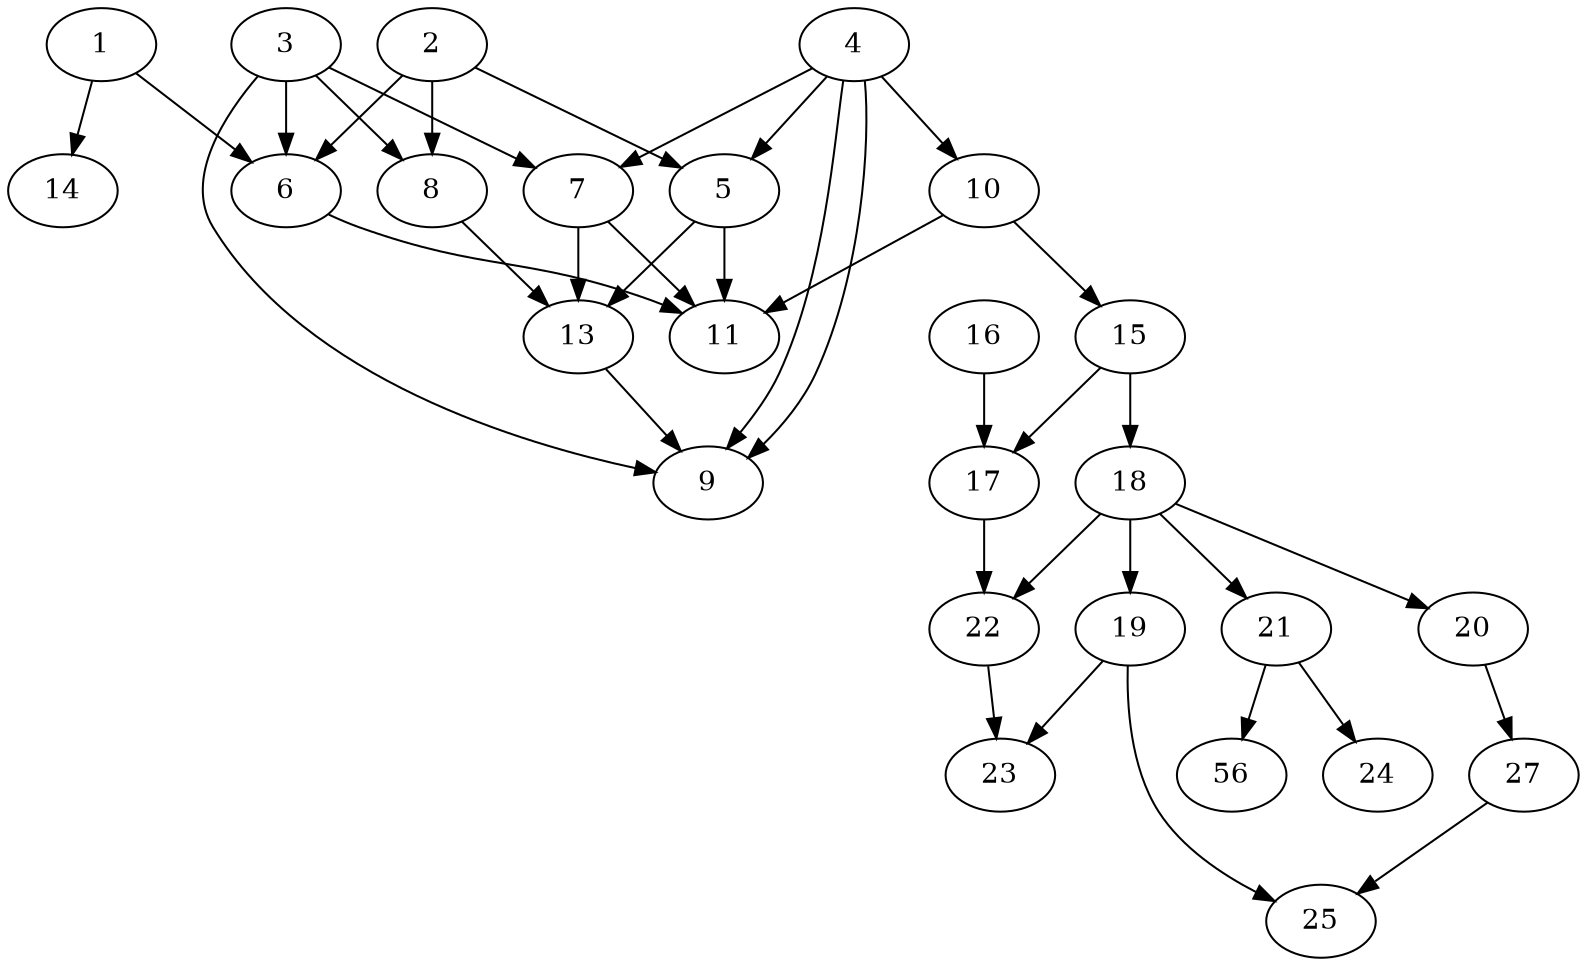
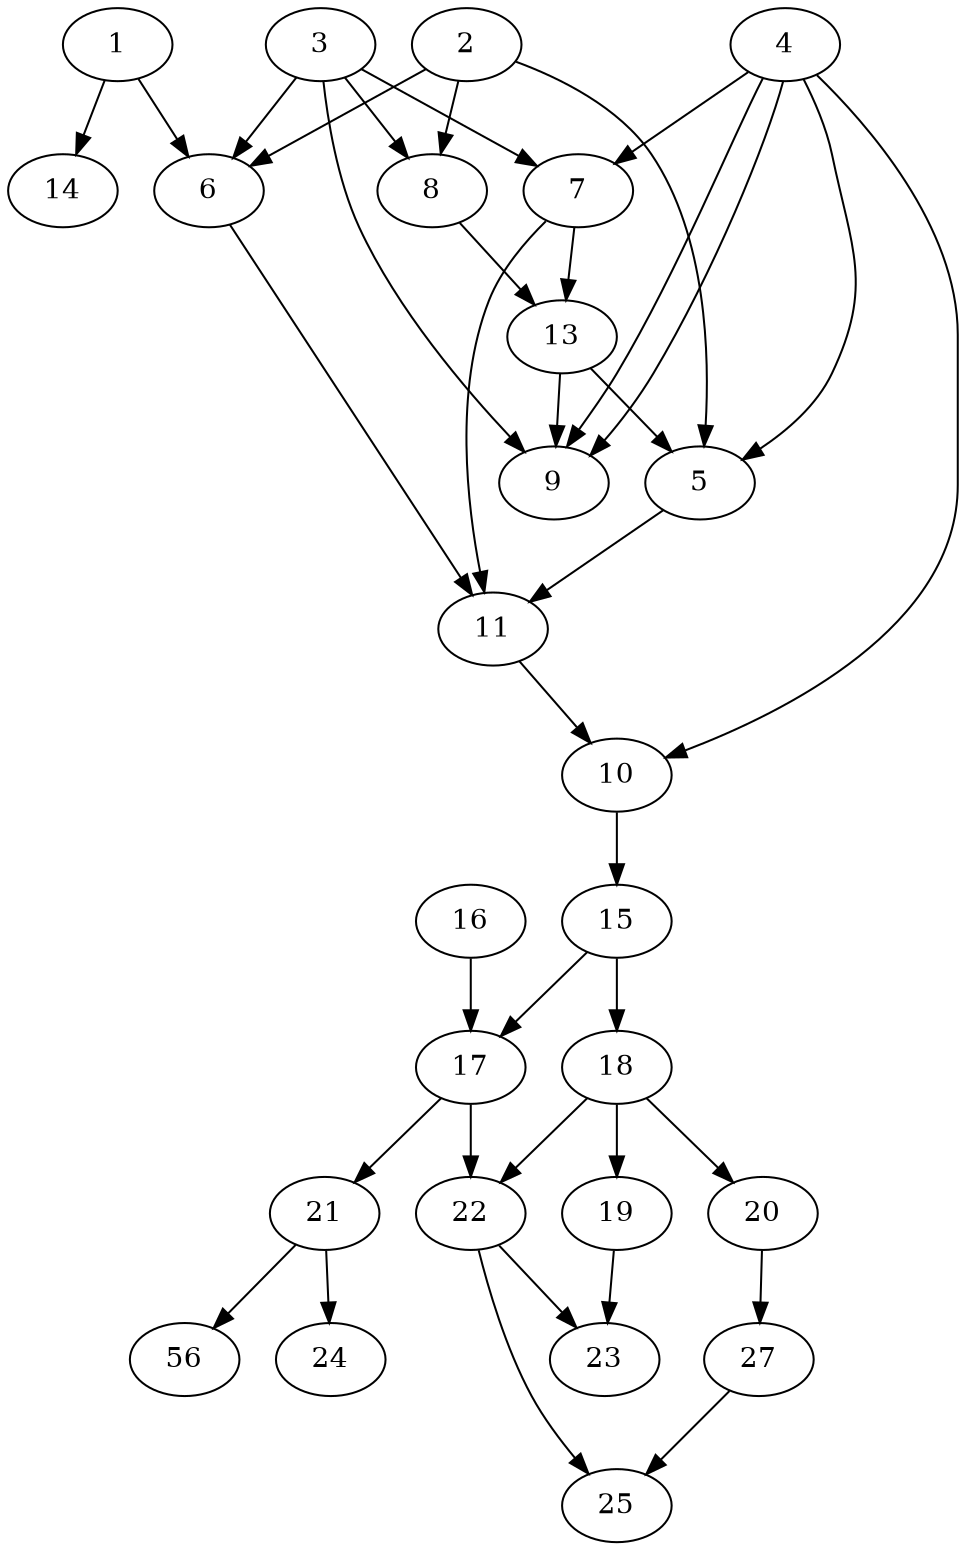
(661, 255) -> (621, 399)
(867, 257) -> (548, 694)
(1196, 549) -> (405, 1133)
(1153, 801) -> (514, 1360)
